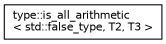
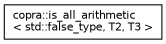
(83, 22) -> (83, 22)
